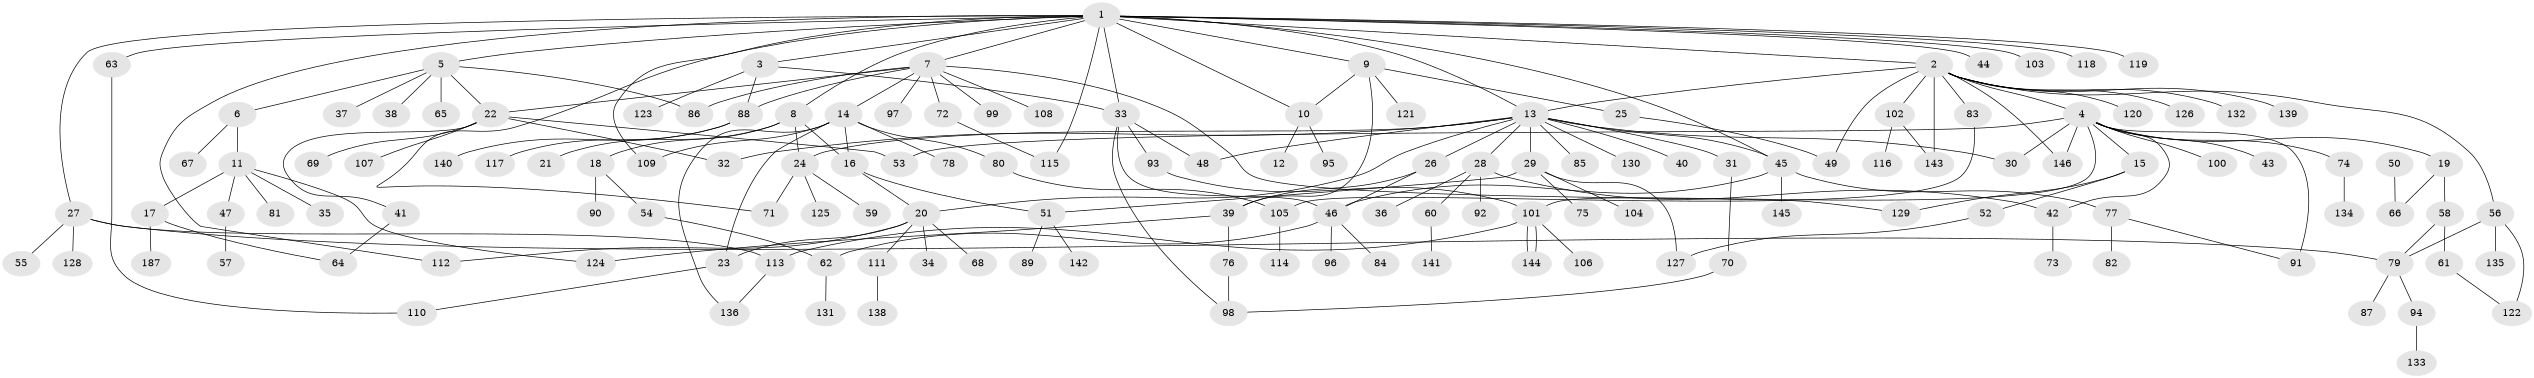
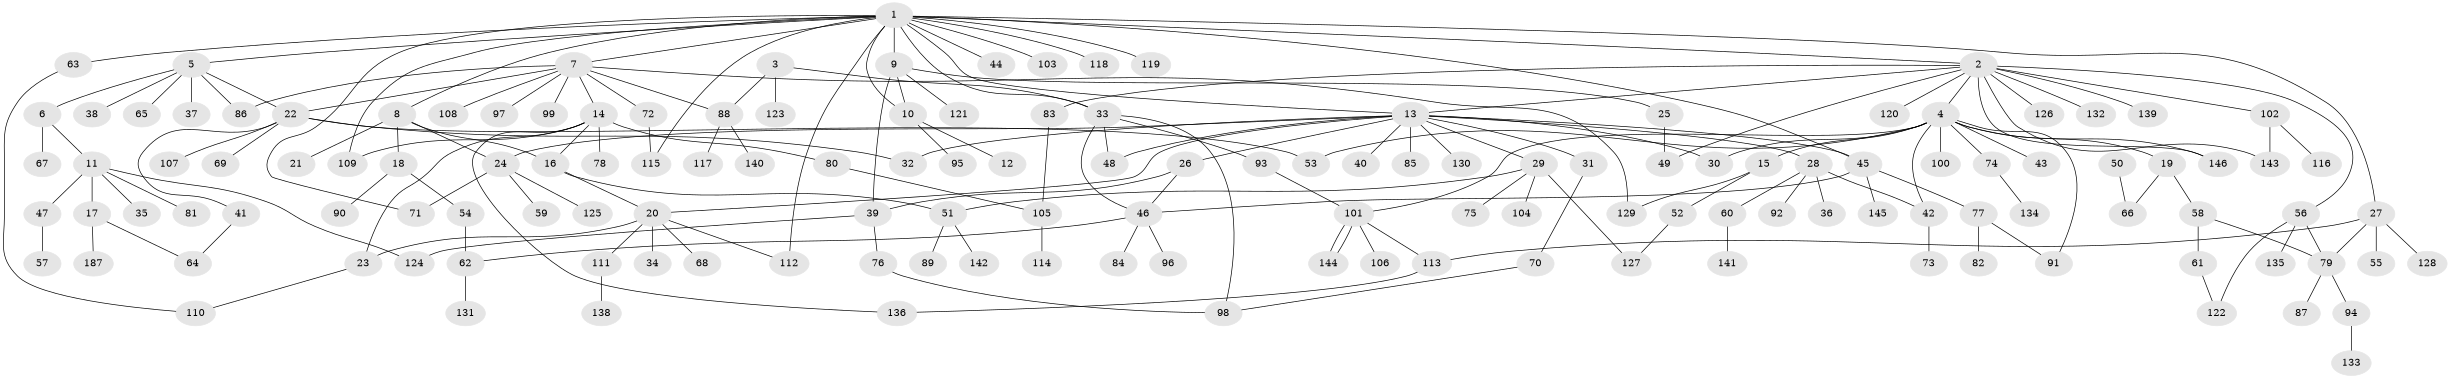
(923, 41) -> none
